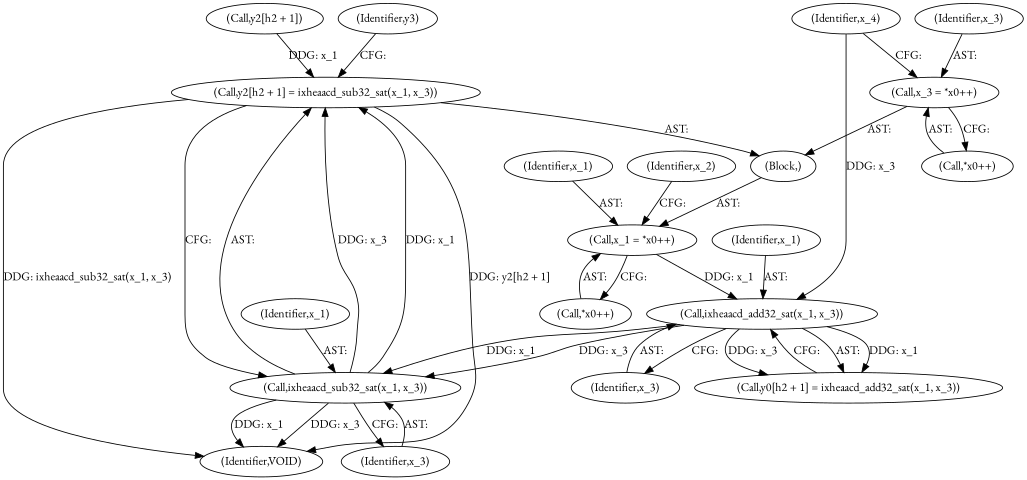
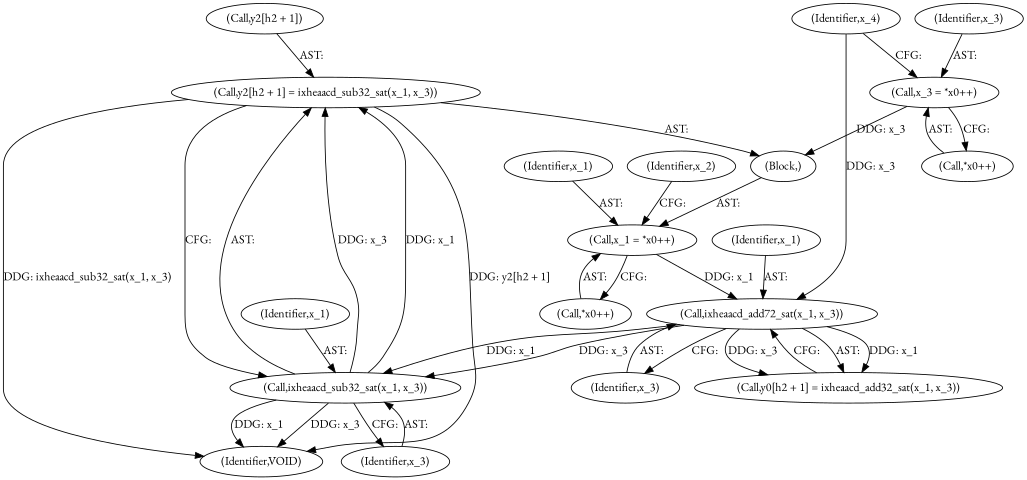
(388, 19) -> none
(313, 56) -> (313, 56)
(881, 129) -> (881, 129)
(762, 314) -> (762, 314)
